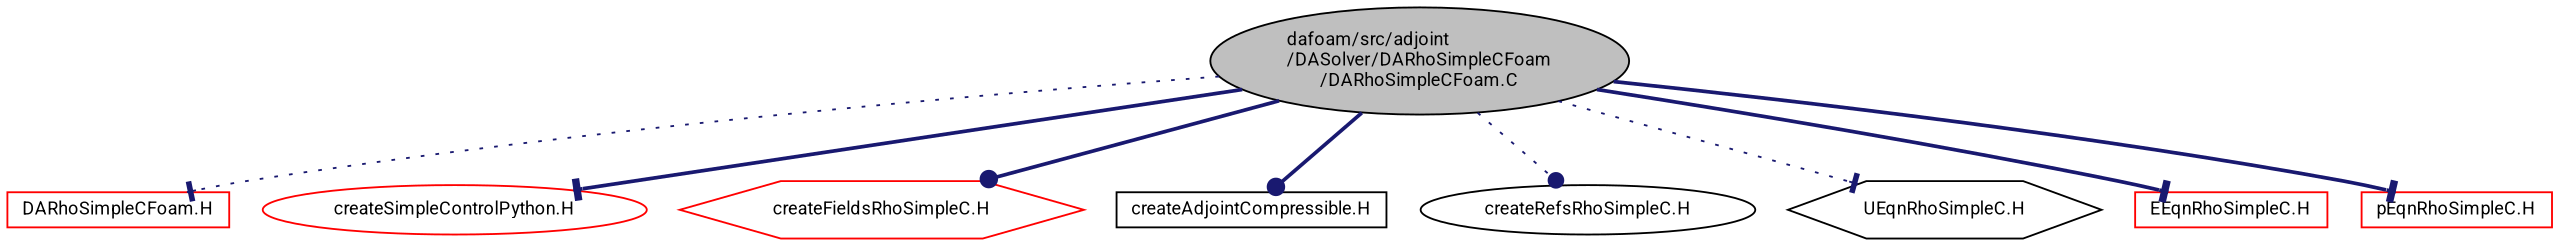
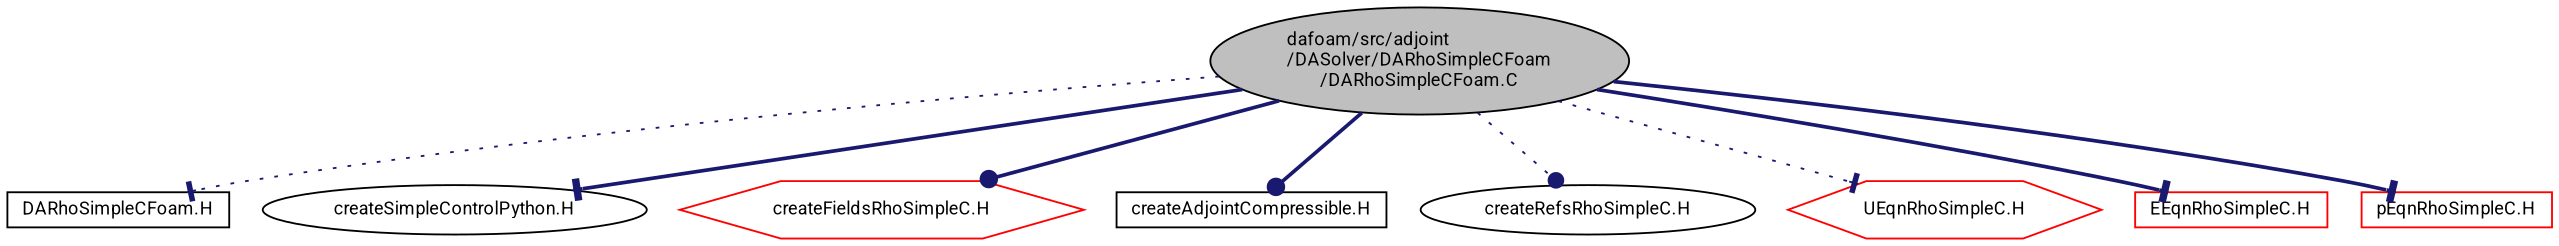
(118, 210) -> (118, 210)
(455, 210) -> (455, 210)
(1945, 210) -> (1945, 210)
